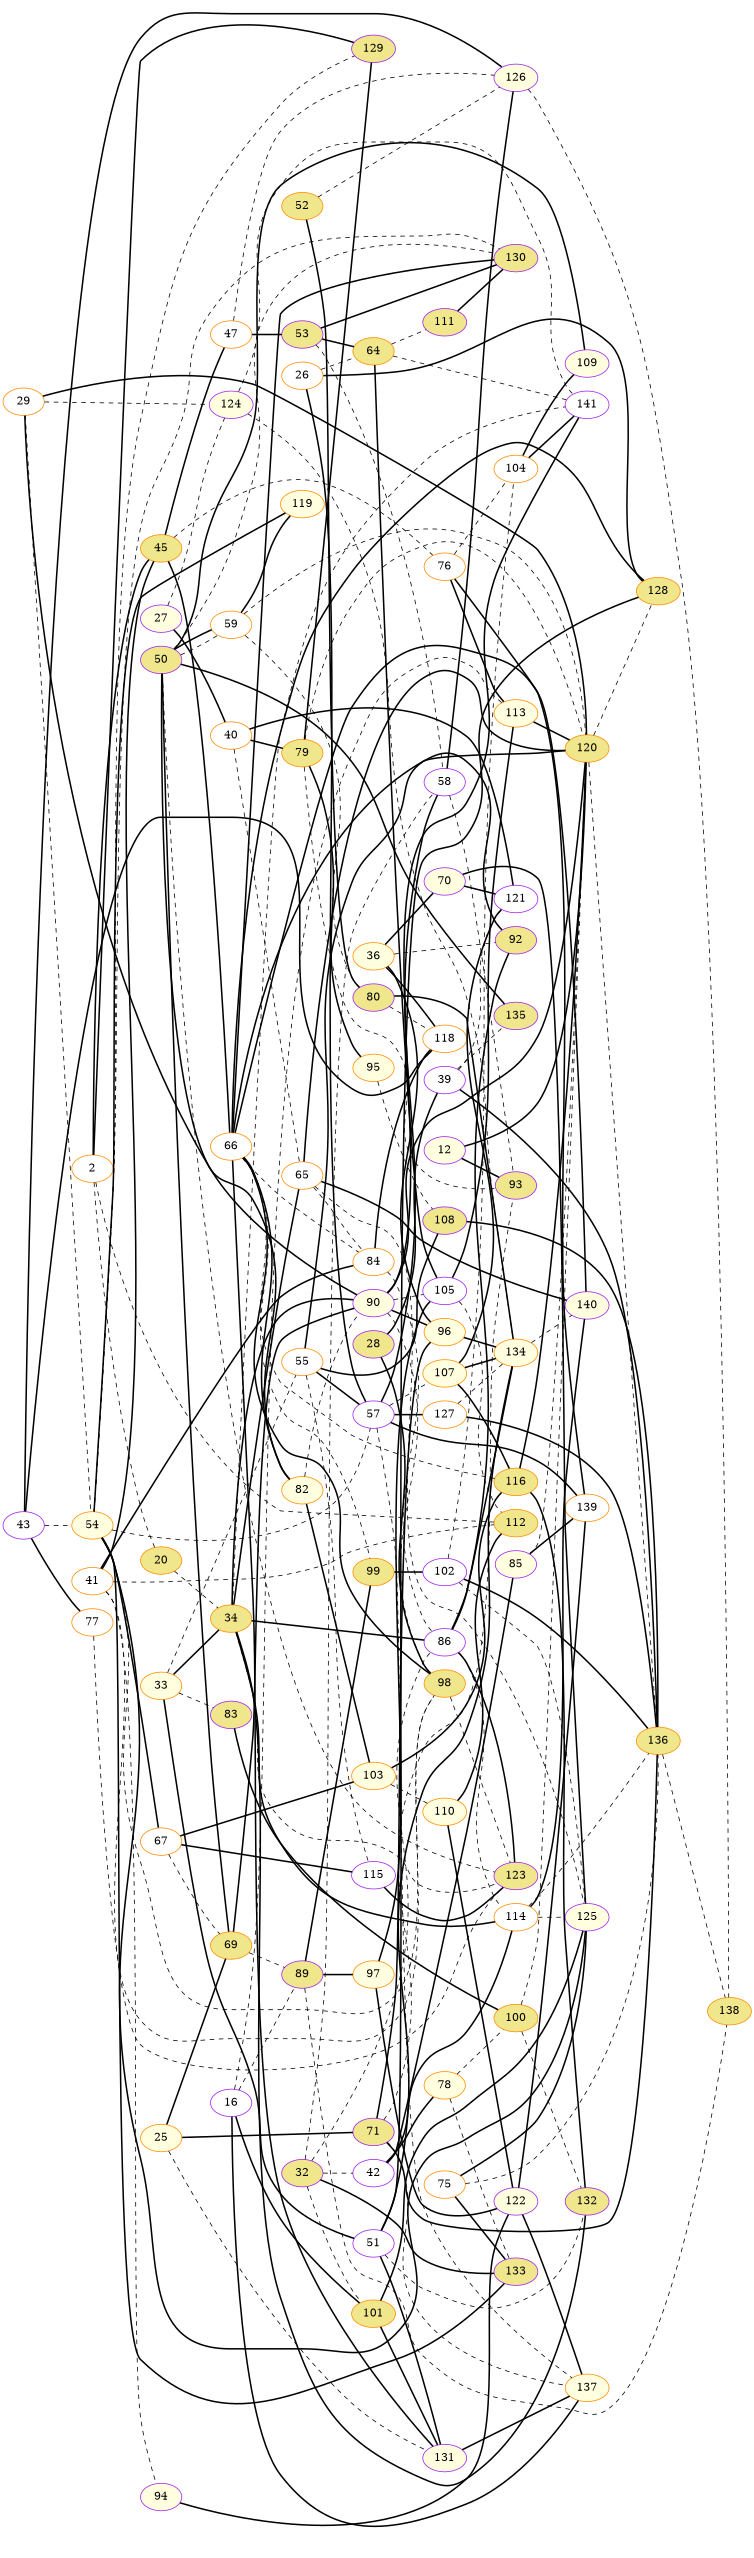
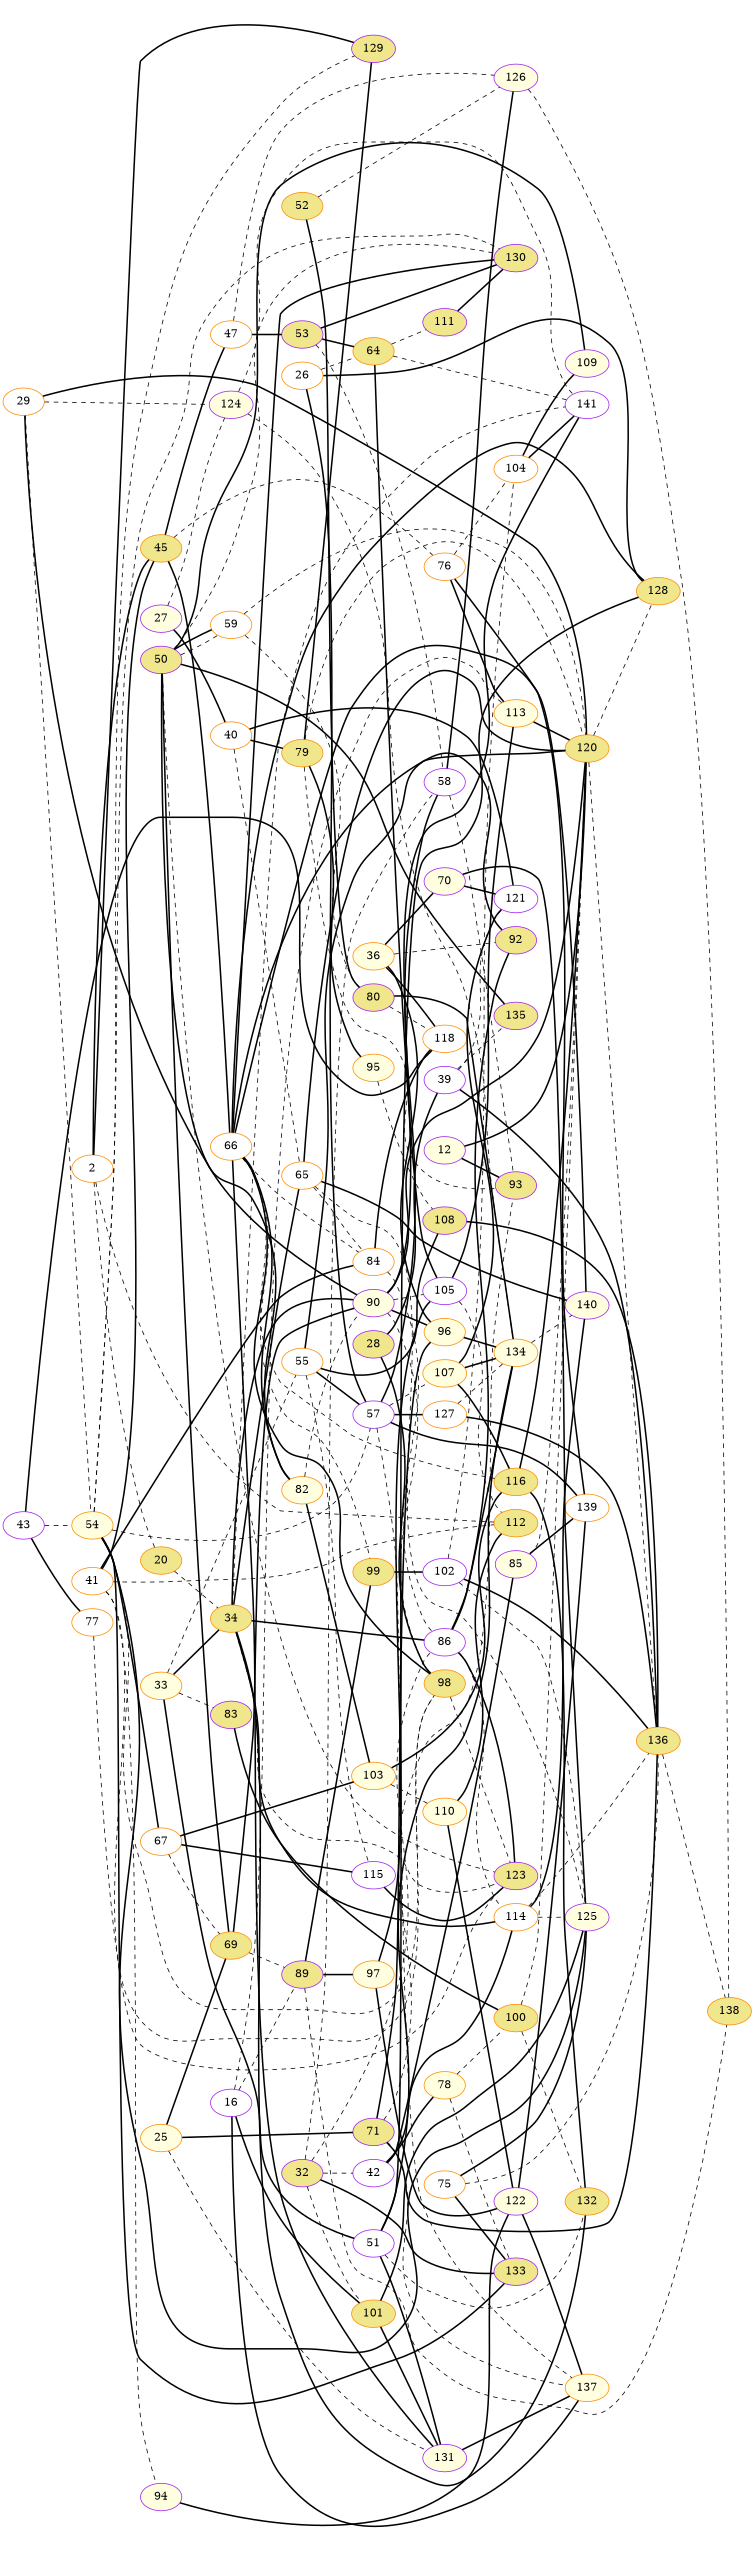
(302, 504) -> none
(57, 580) -> none
(587, 2201) -> (587, 2201)
